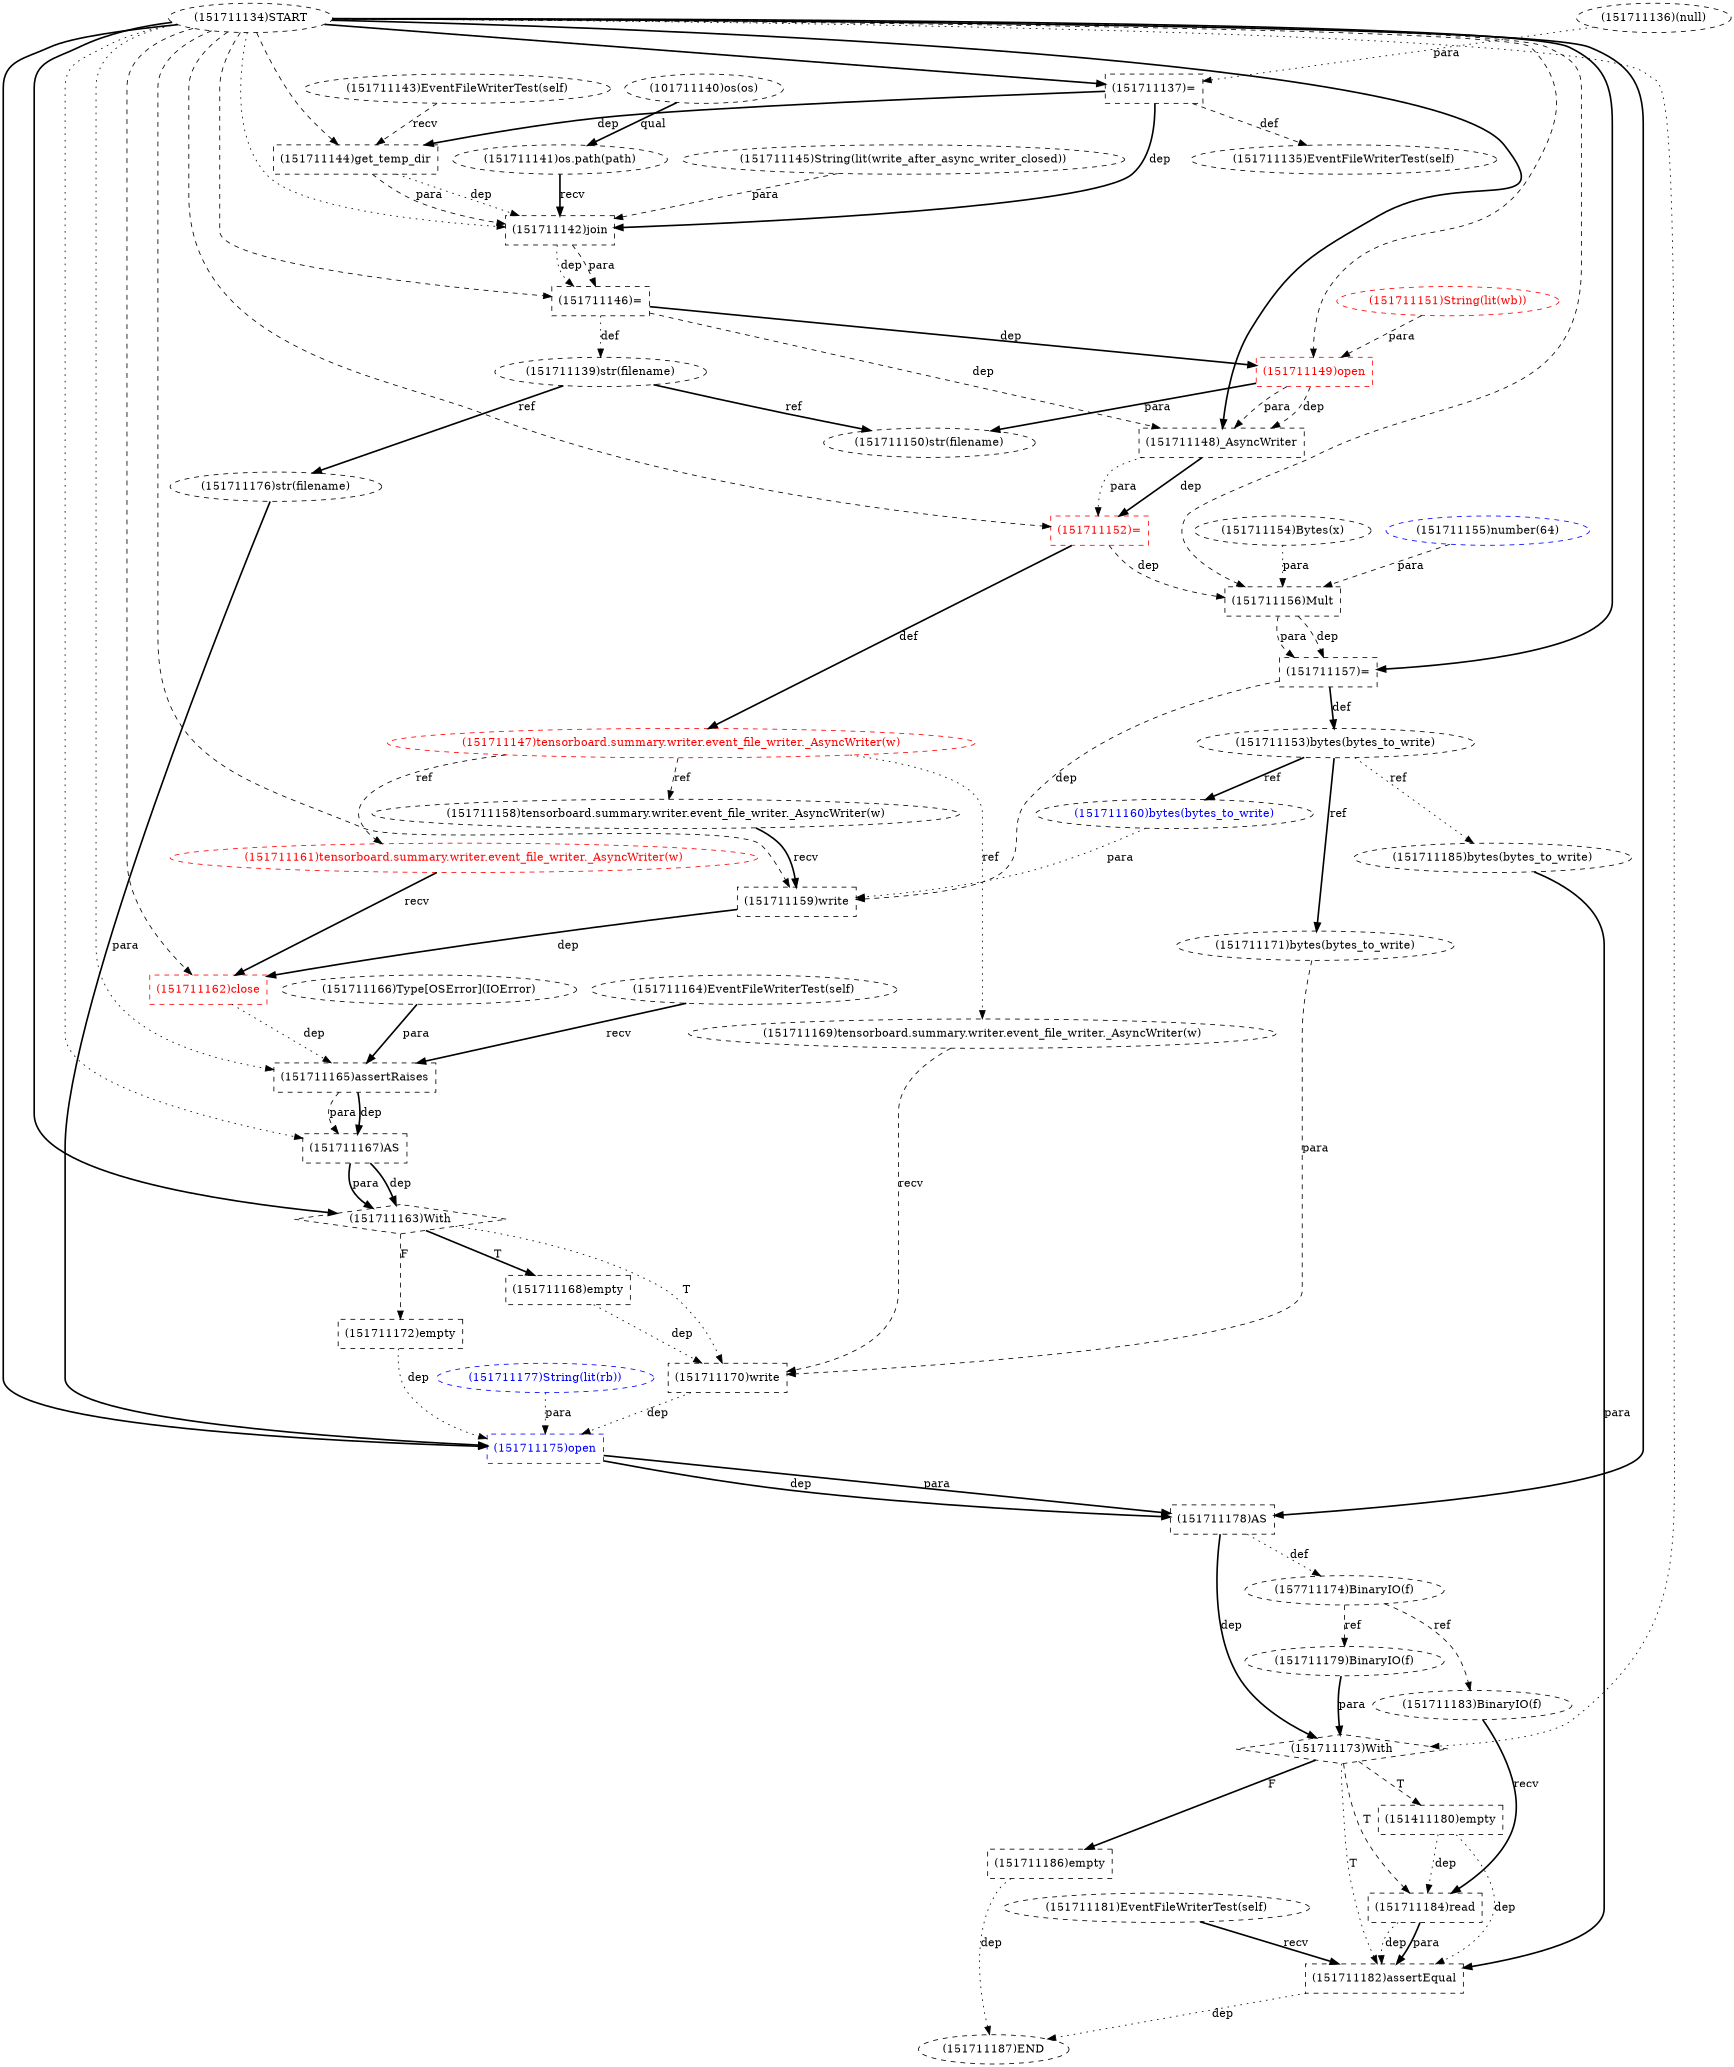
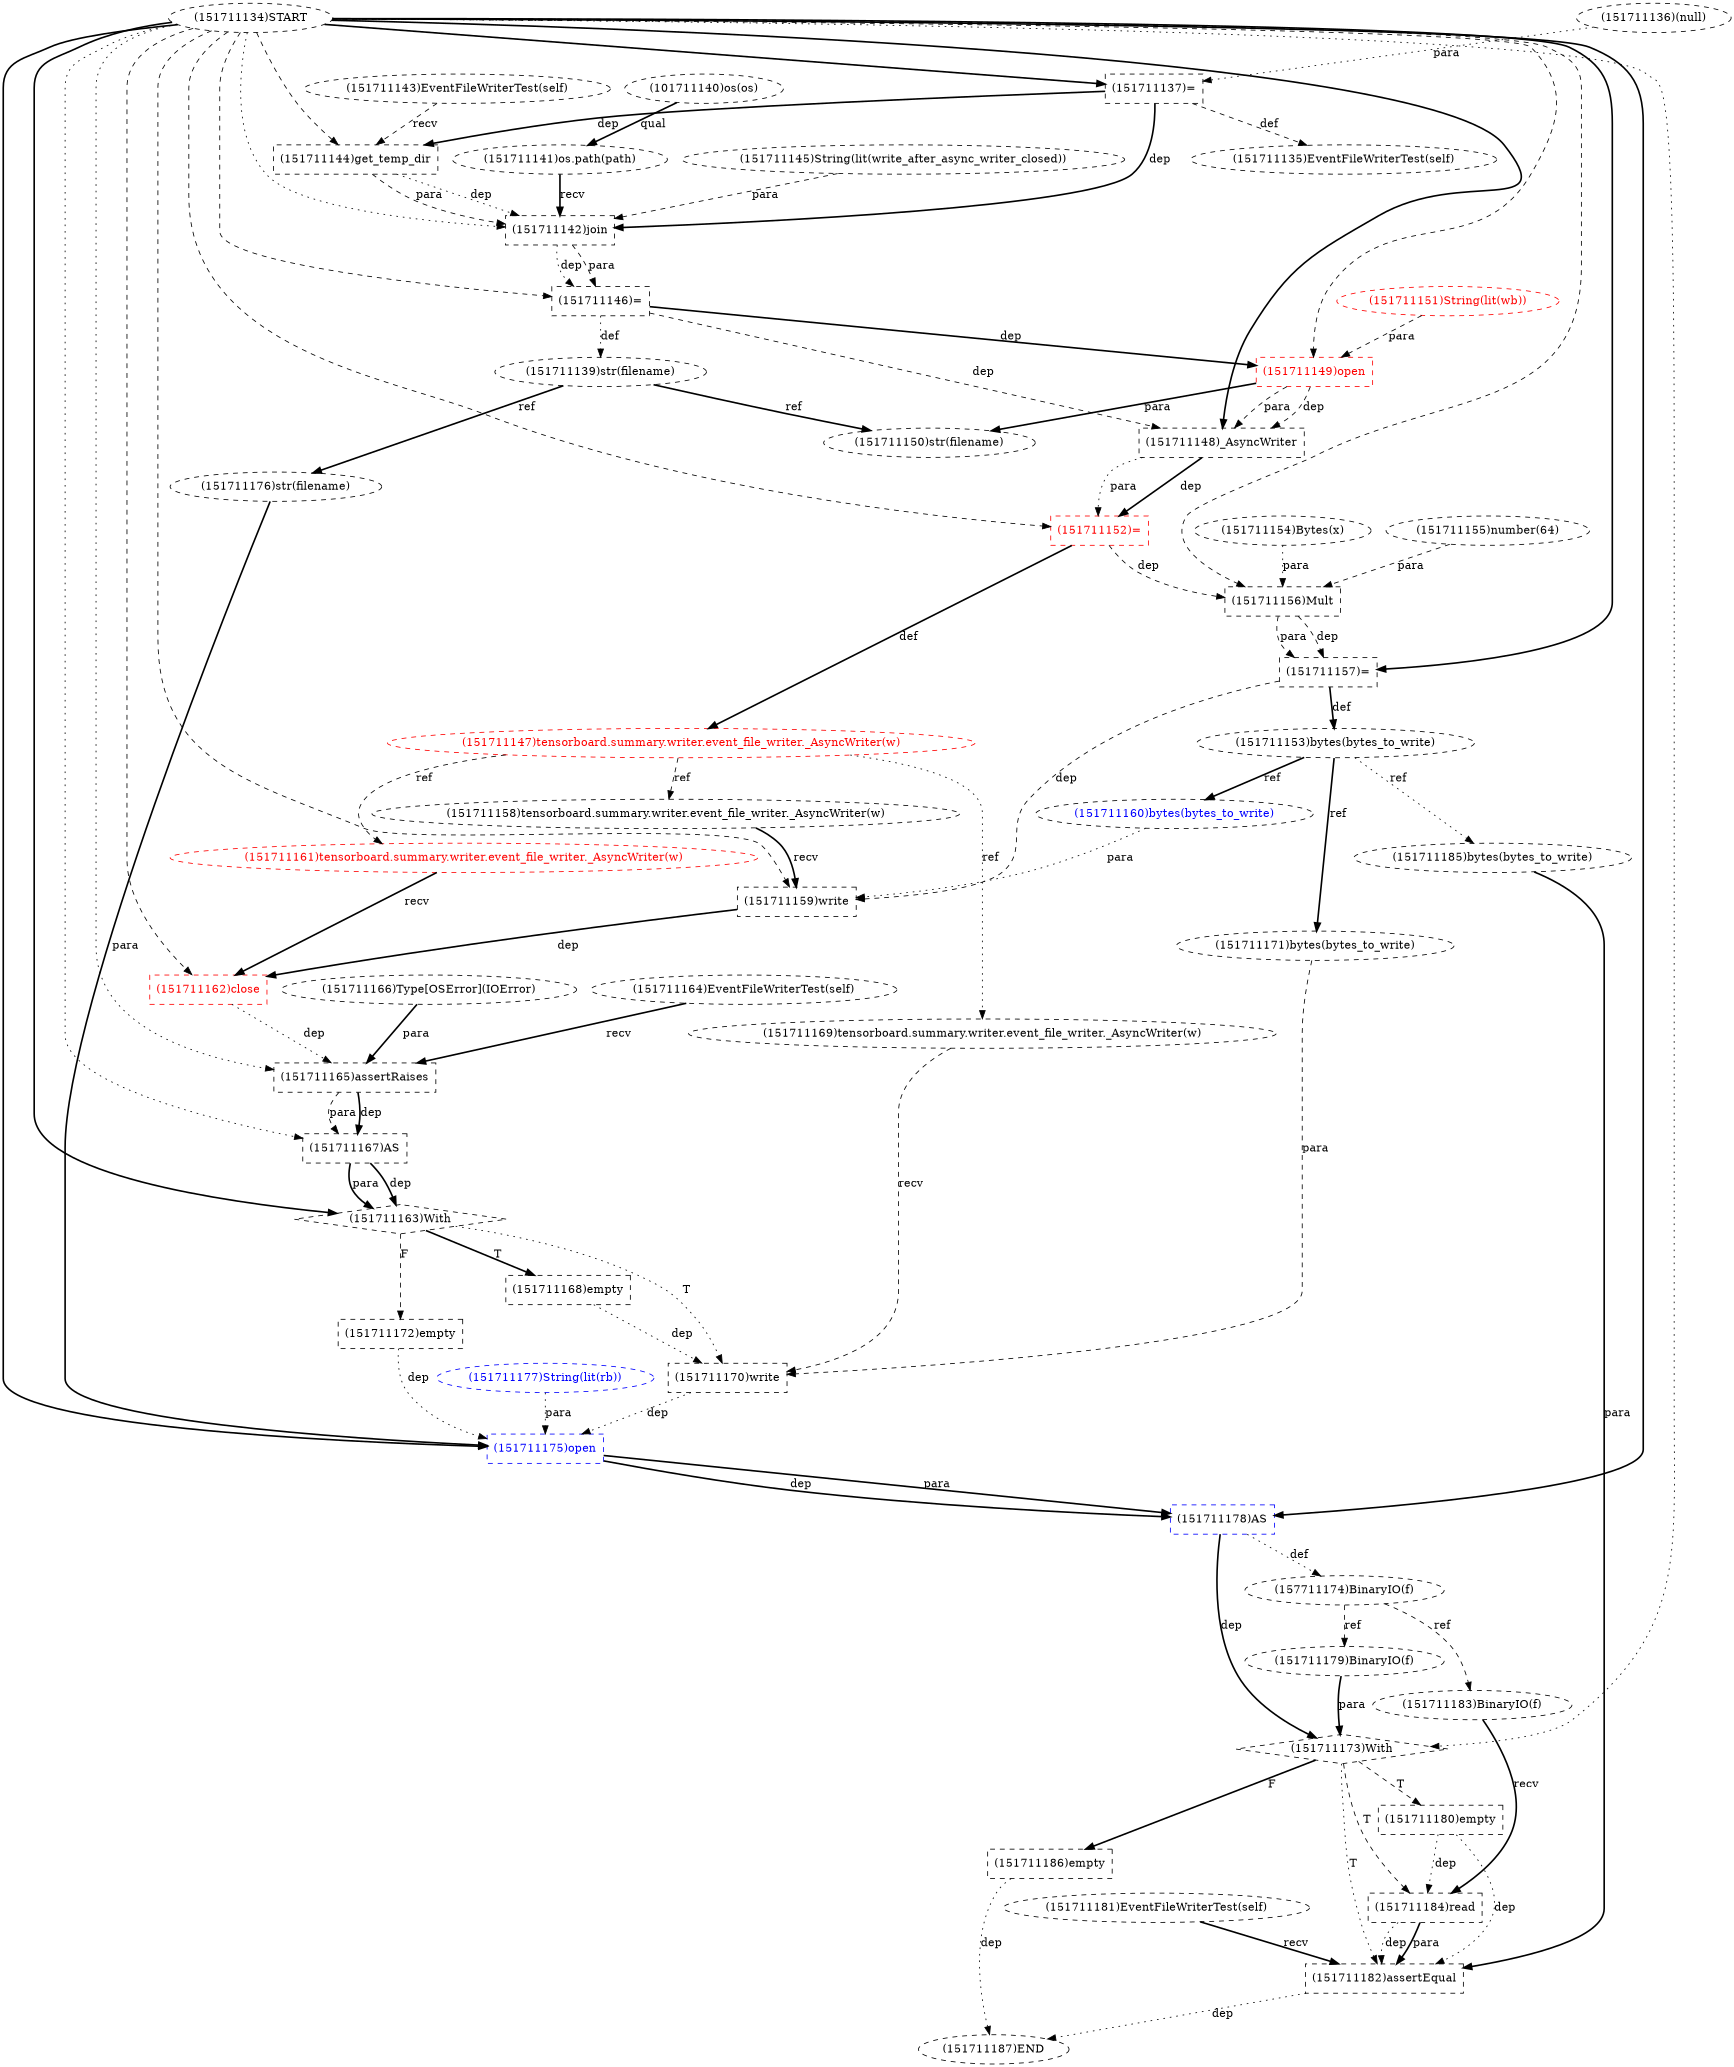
(1488, 531) -> (1488, 531)
(1222, 1520) -> (1222, 1520)
(1441, 1820) -> (1441, 1820)
